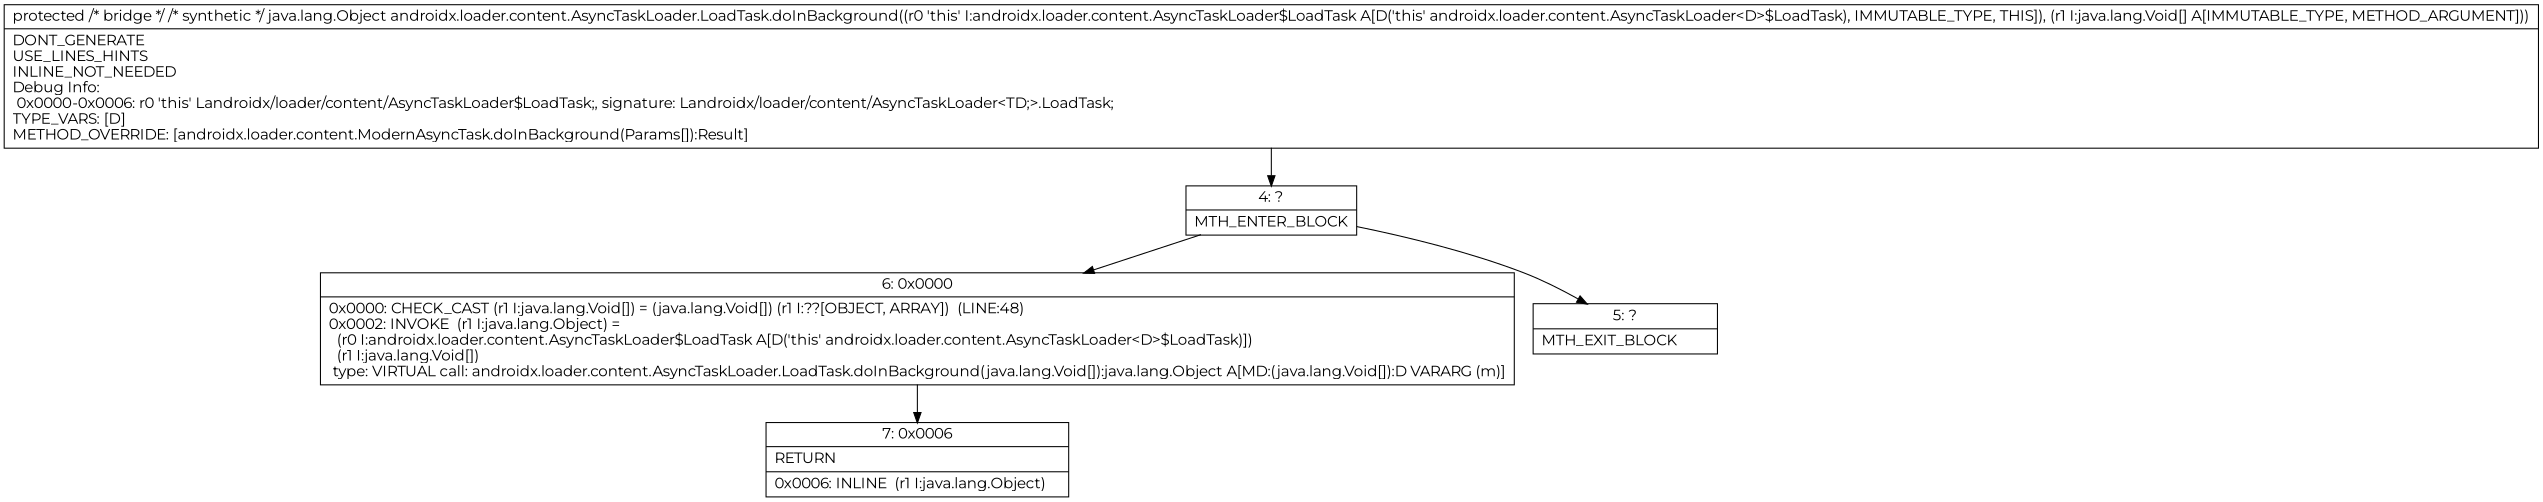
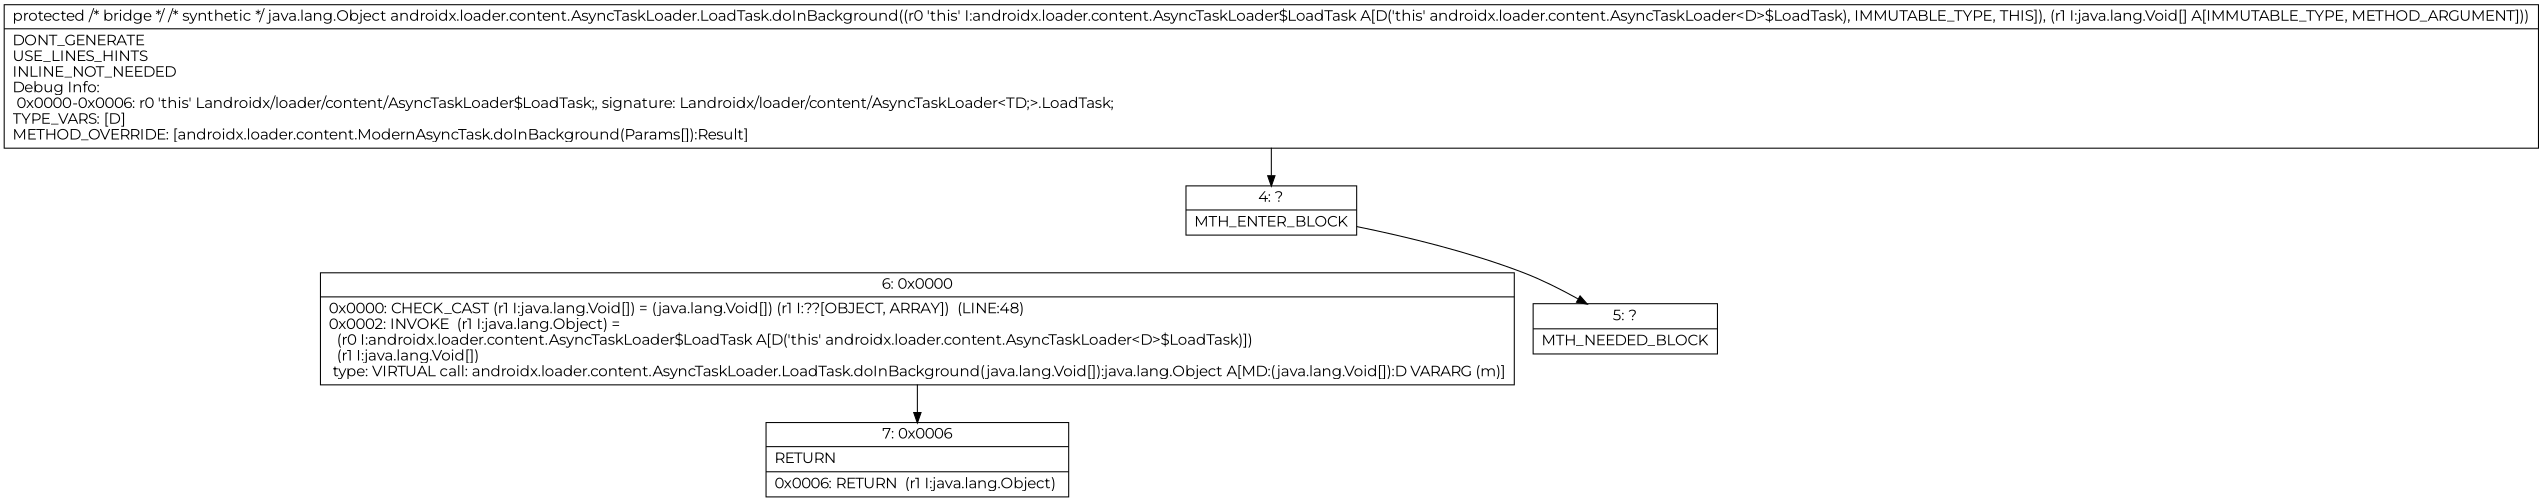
(1147, 252) -> none
(1610, 341) -> (1625, 341)
(912, 484) -> (917, 484)
